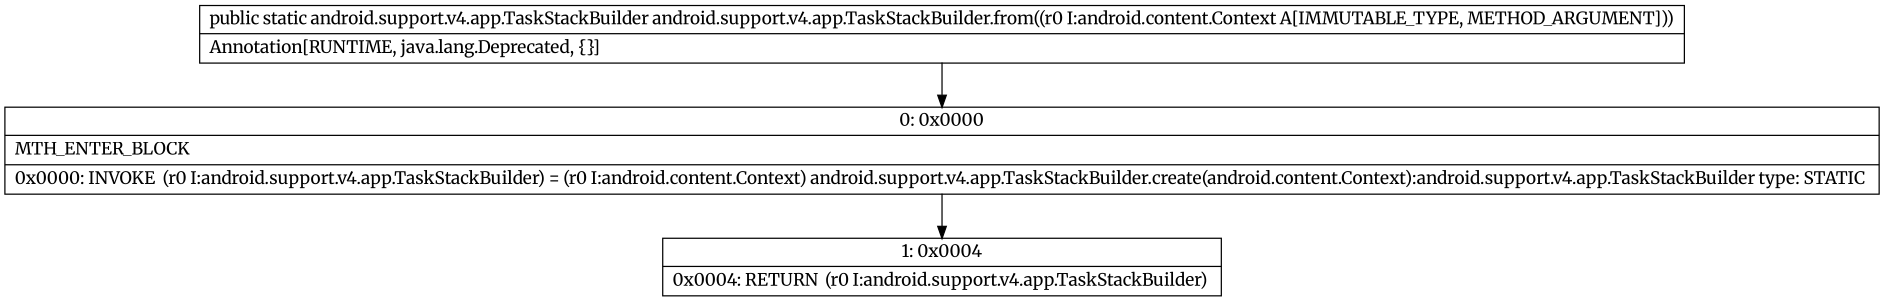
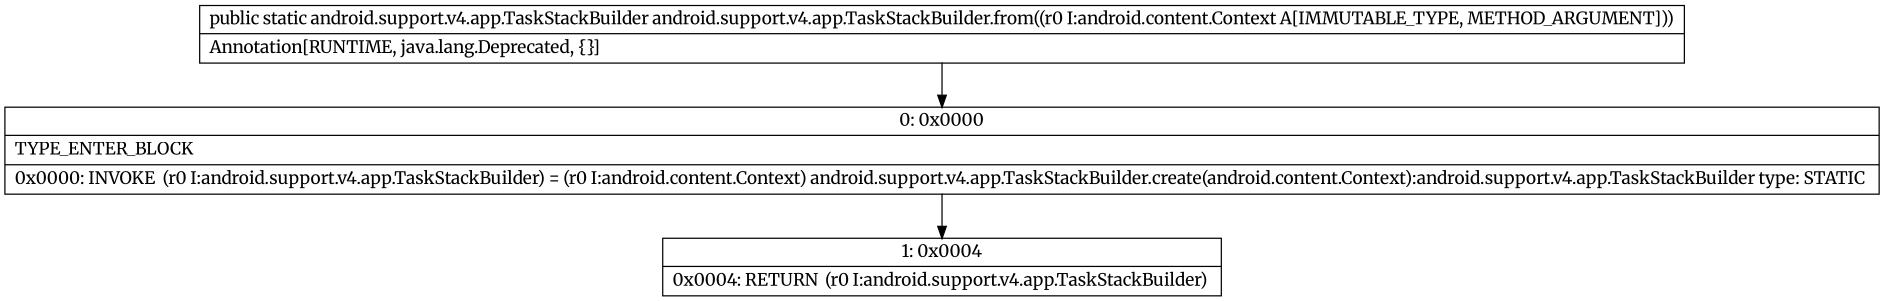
(102, 149) -> (104, 149)
